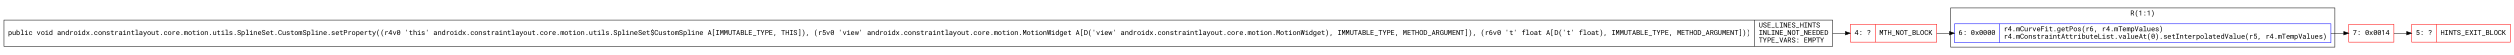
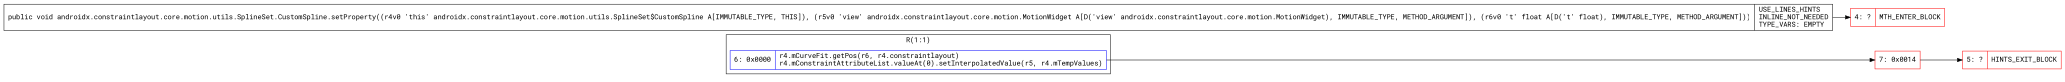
(2083, 29) -> (869, 56)
(1906, 33) -> (1910, 17)
(1943, 33) -> none
